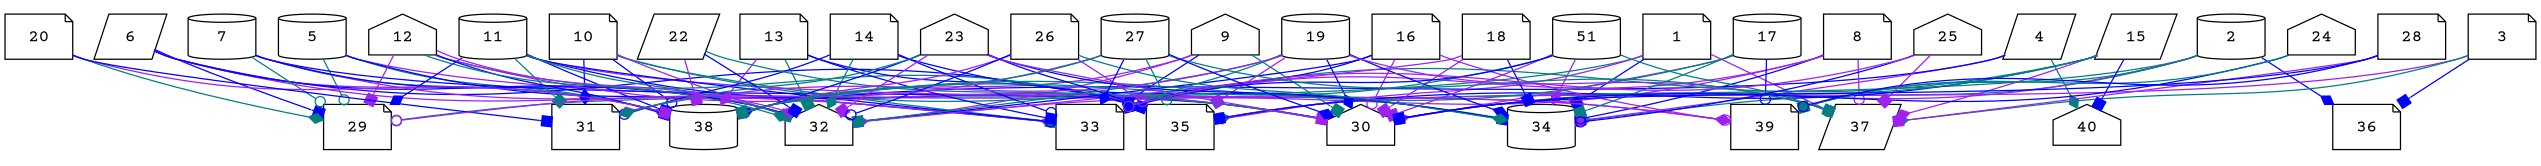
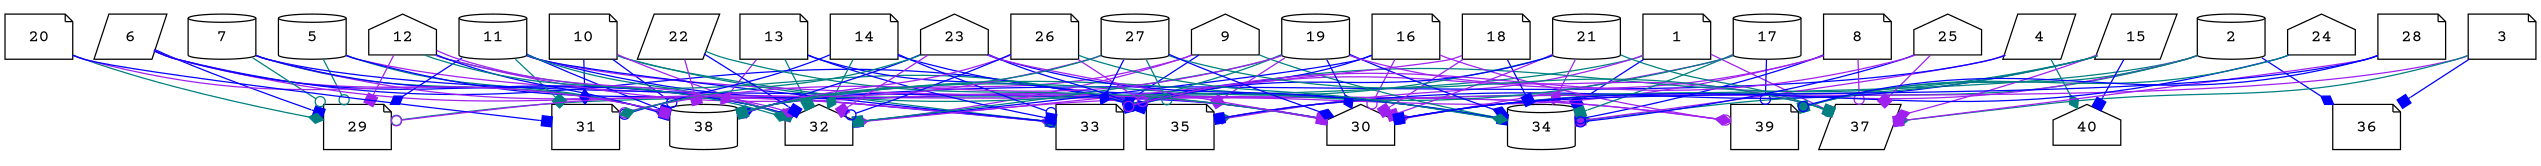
(1587, 37) -> (1587, 37)
(1291, 81) -> (1376, 91)
(956, 89) -> (956, 89)
